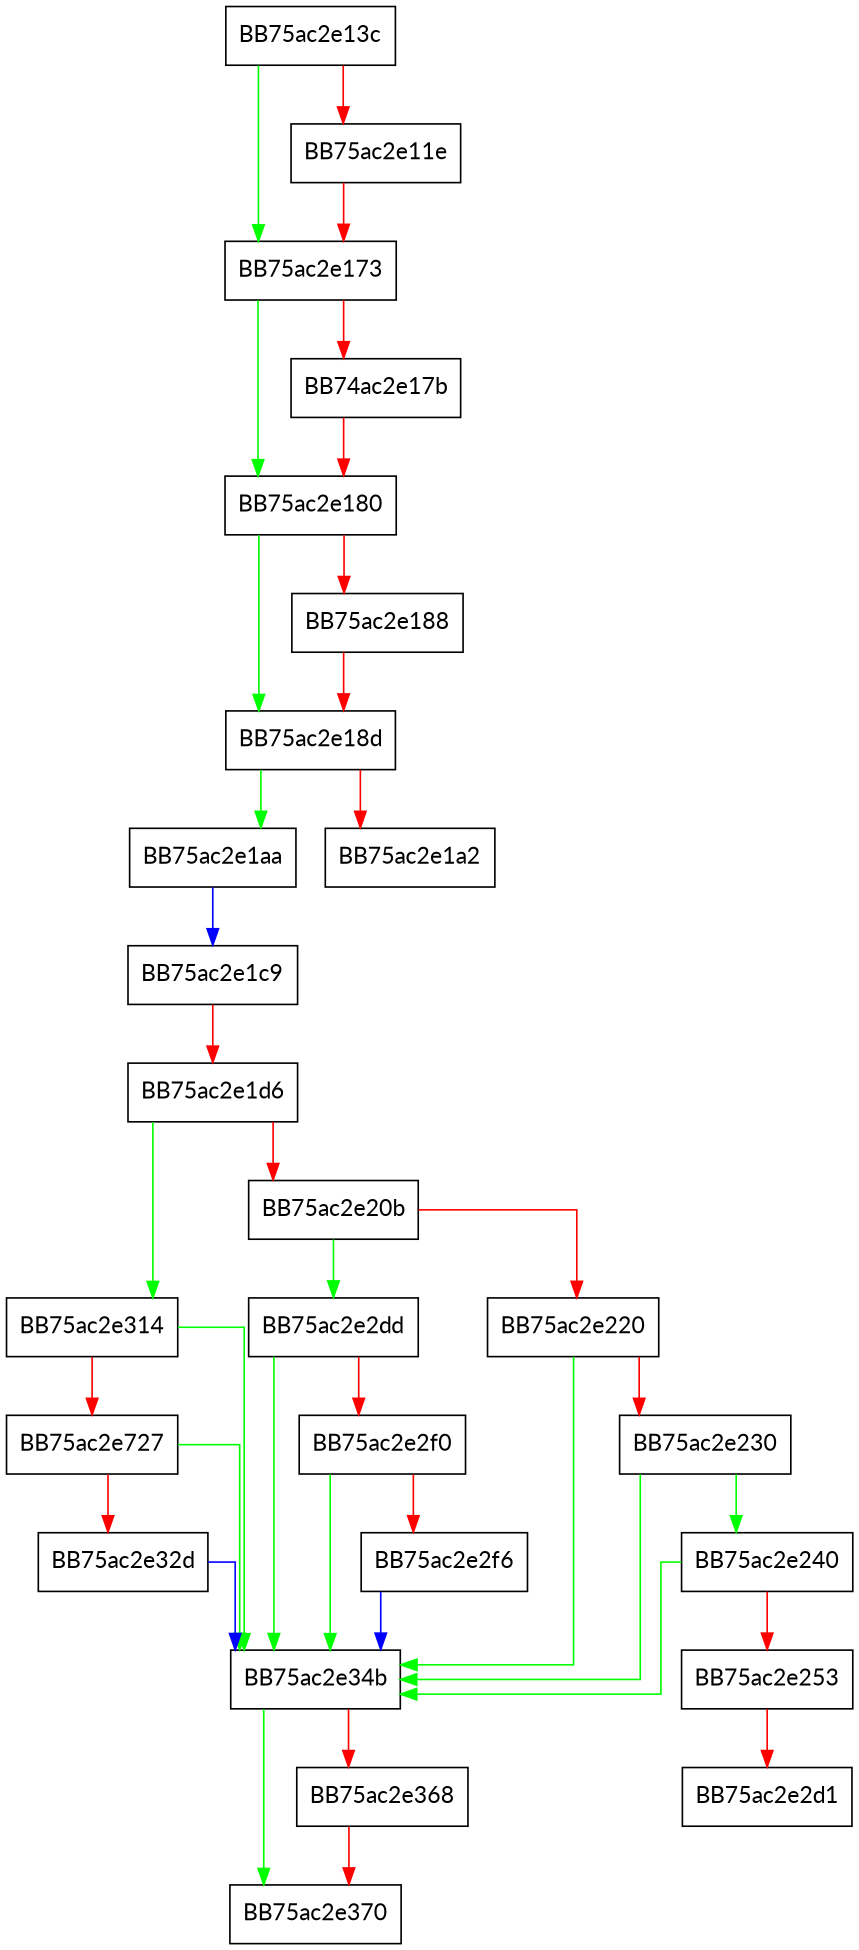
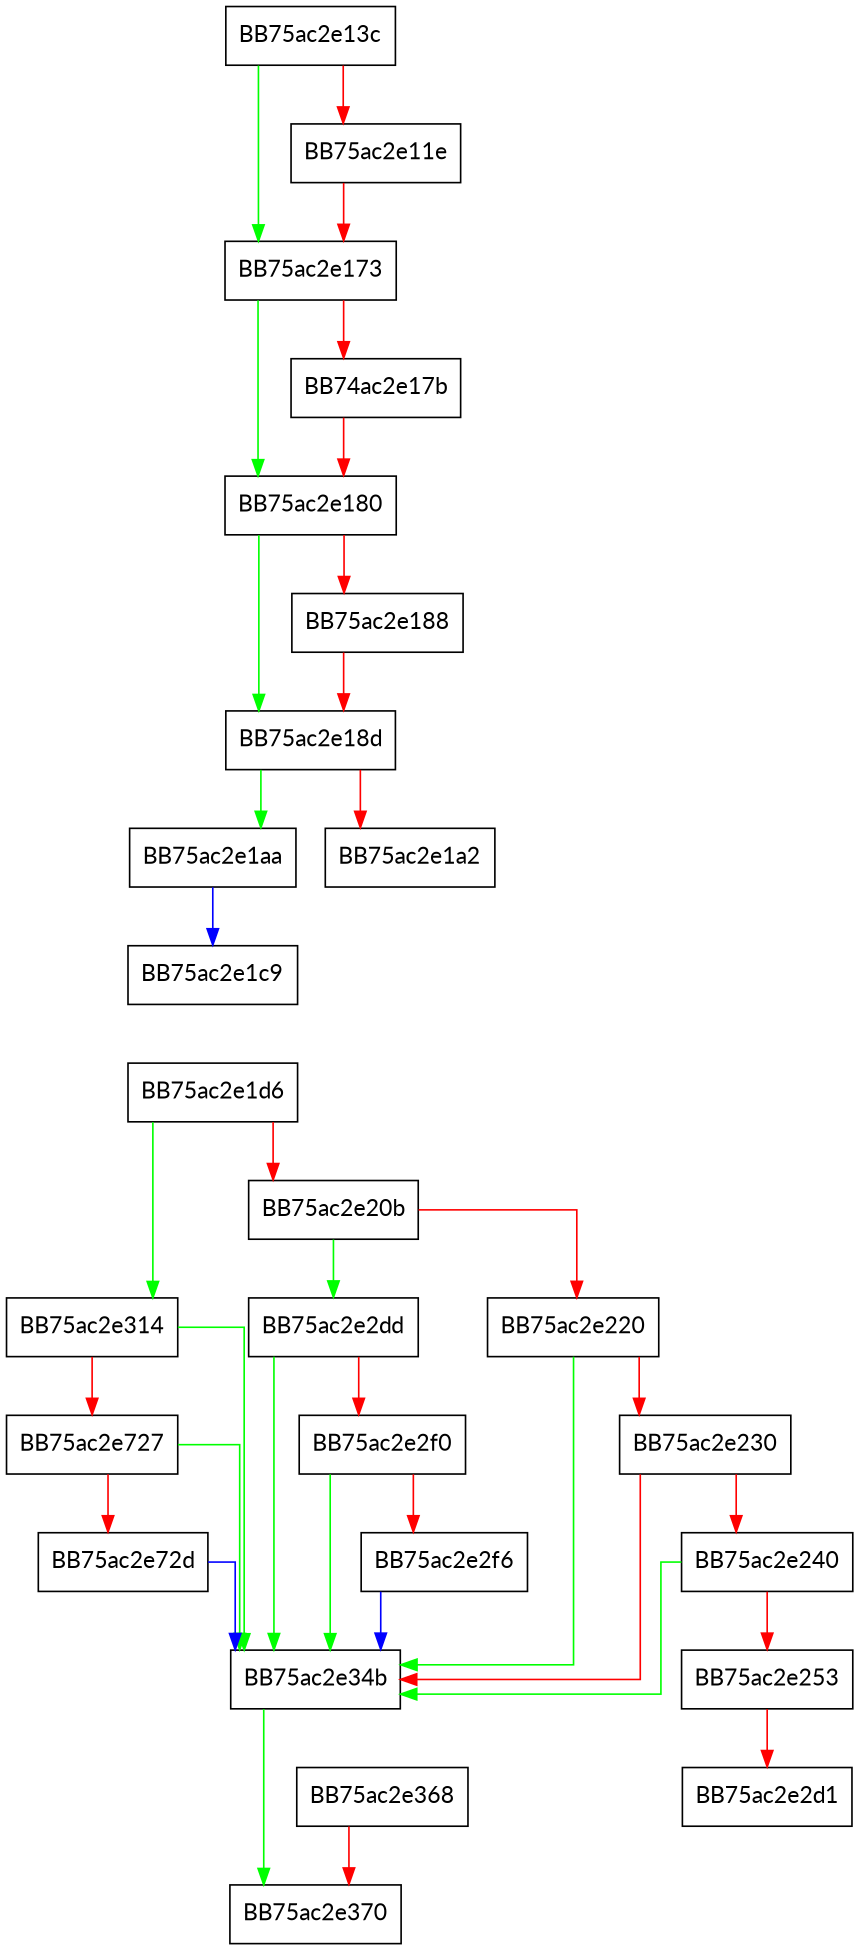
(213, 1025) -> none
(736, 1495) -> (736, 1495)
(123, 1562) -> (123, 1562)
(631, 1679) -> (631, 1679)
(349, 1730) -> none
